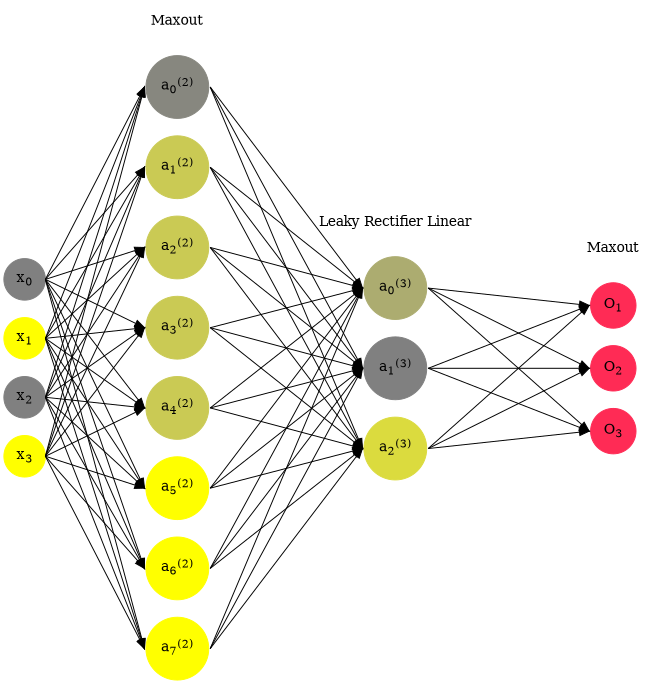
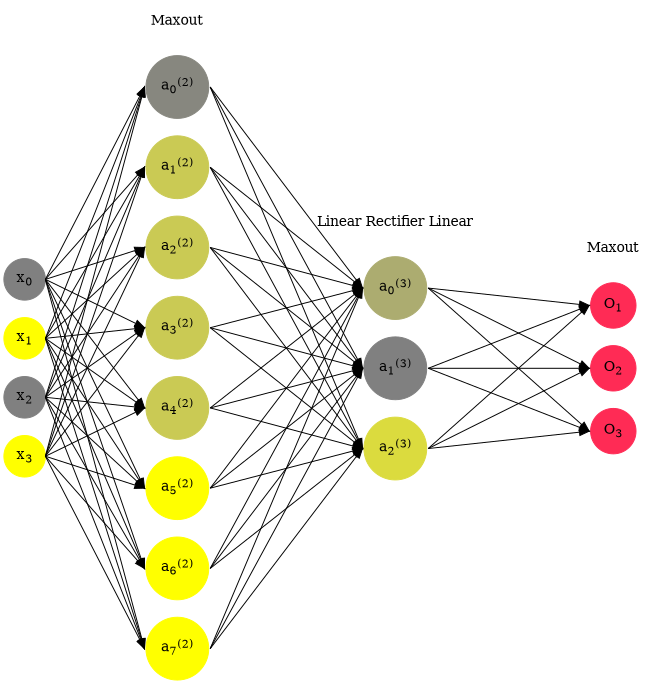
(395, 222) -> (395, 222)
